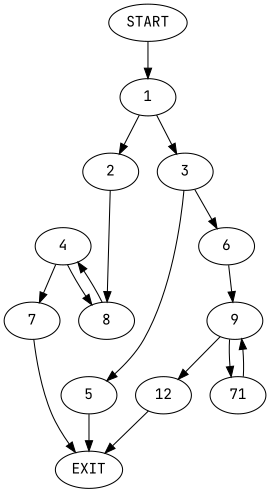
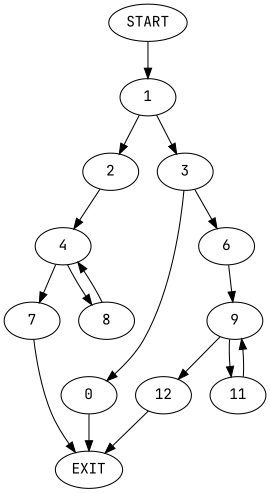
(109, 241) -> (90, 205)
(89, 395) -> (89, 395)
(238, 395) -> (238, 395)
